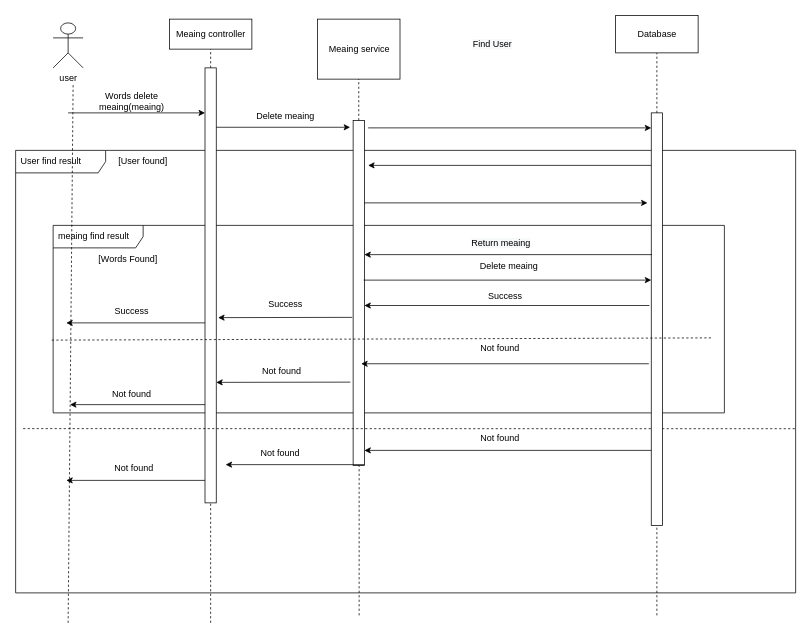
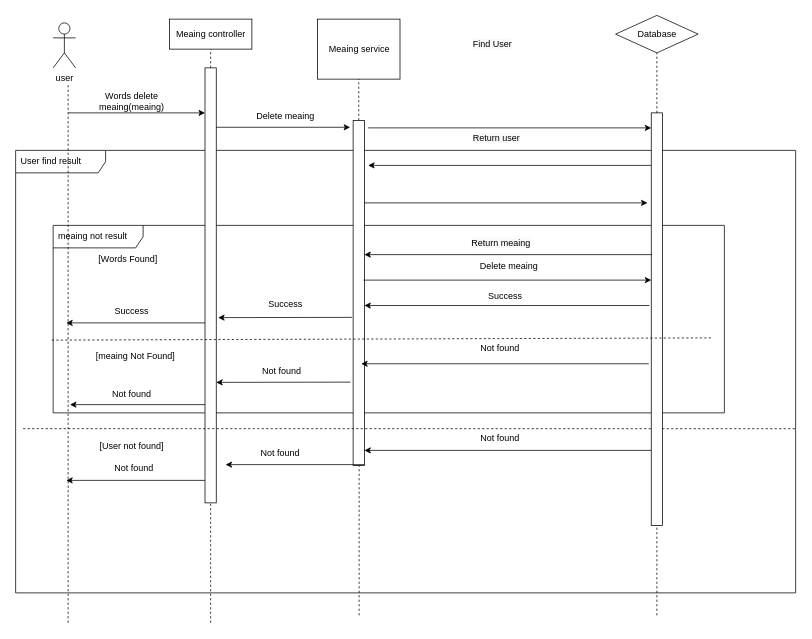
(657, 34) -> (657, 34)
(68, 45) -> (64, 45)
none -> (501, 139)
(143, 162) -> none
(98, 237) -> (96, 237)
none -> (135, 357)
none -> (132, 447)
